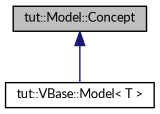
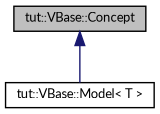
(80, 19) -> (80, 19)
